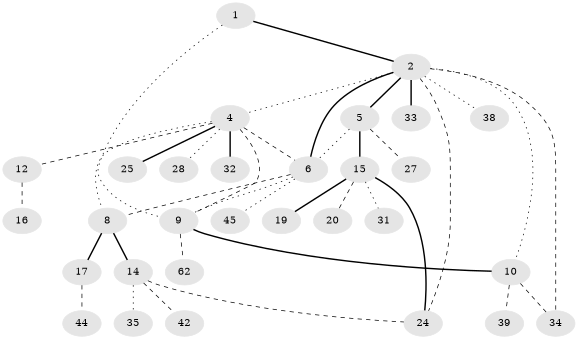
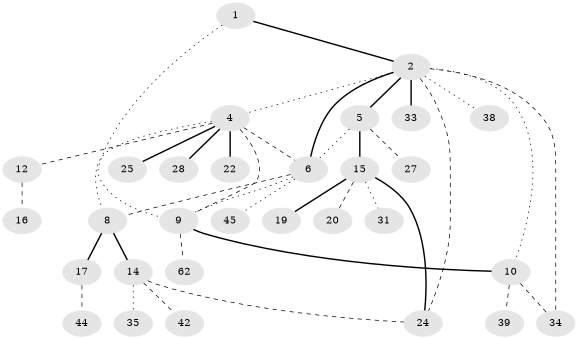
(205, 144) -> (205, 144)
(230, 170) -> (230, 170)
